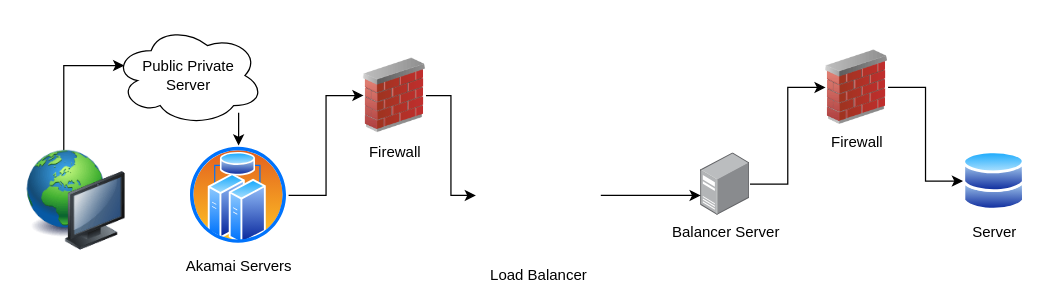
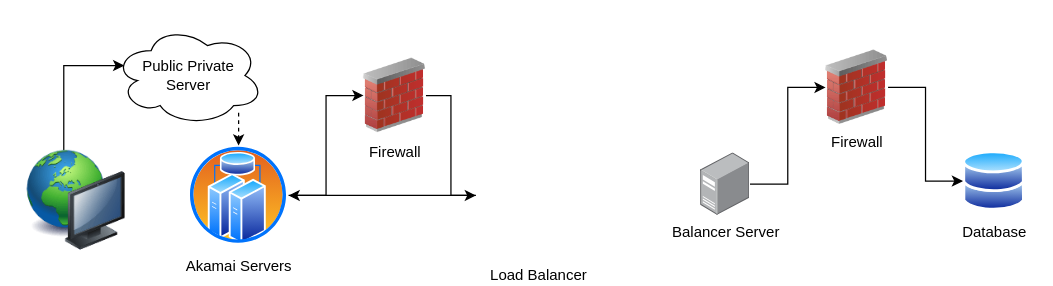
(238, 125) -> (238, 125)
(647, 196) -> (387, 196)
(995, 233) -> (995, 233)
